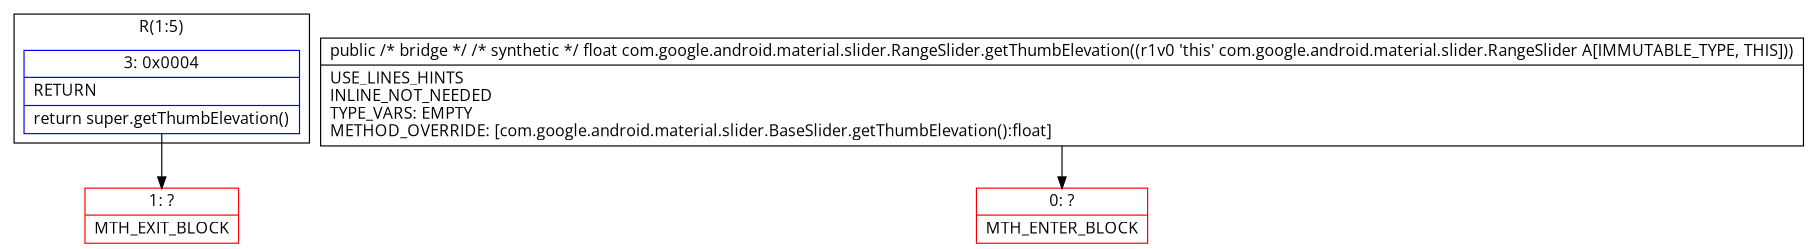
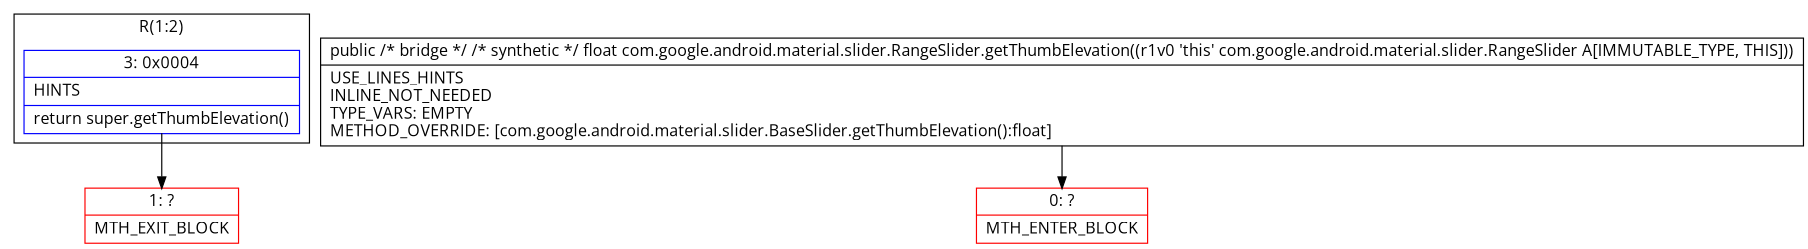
(162, 28) -> (162, 28)
(66, 91) -> (57, 91)
